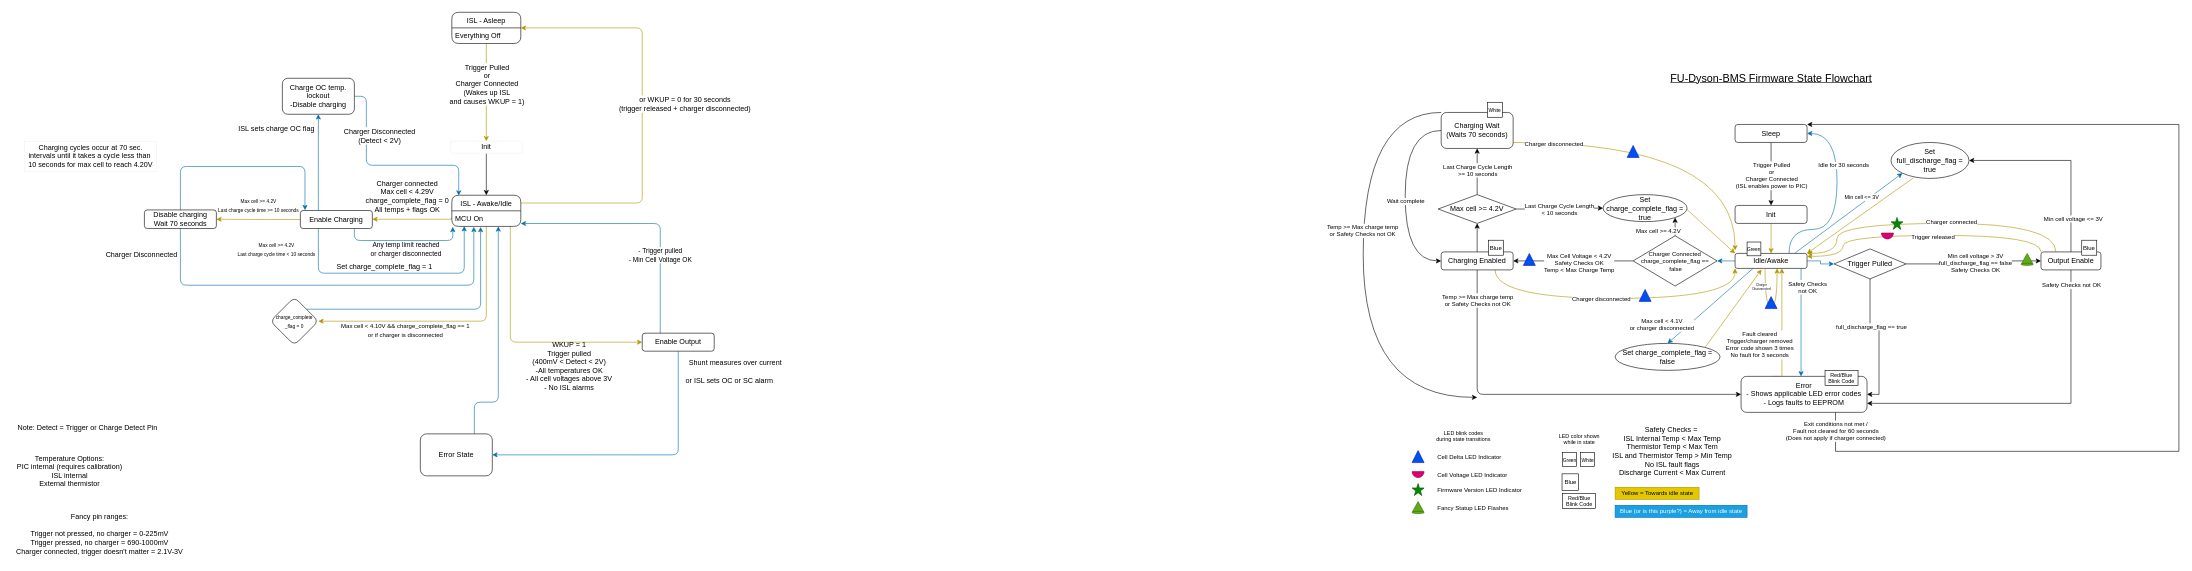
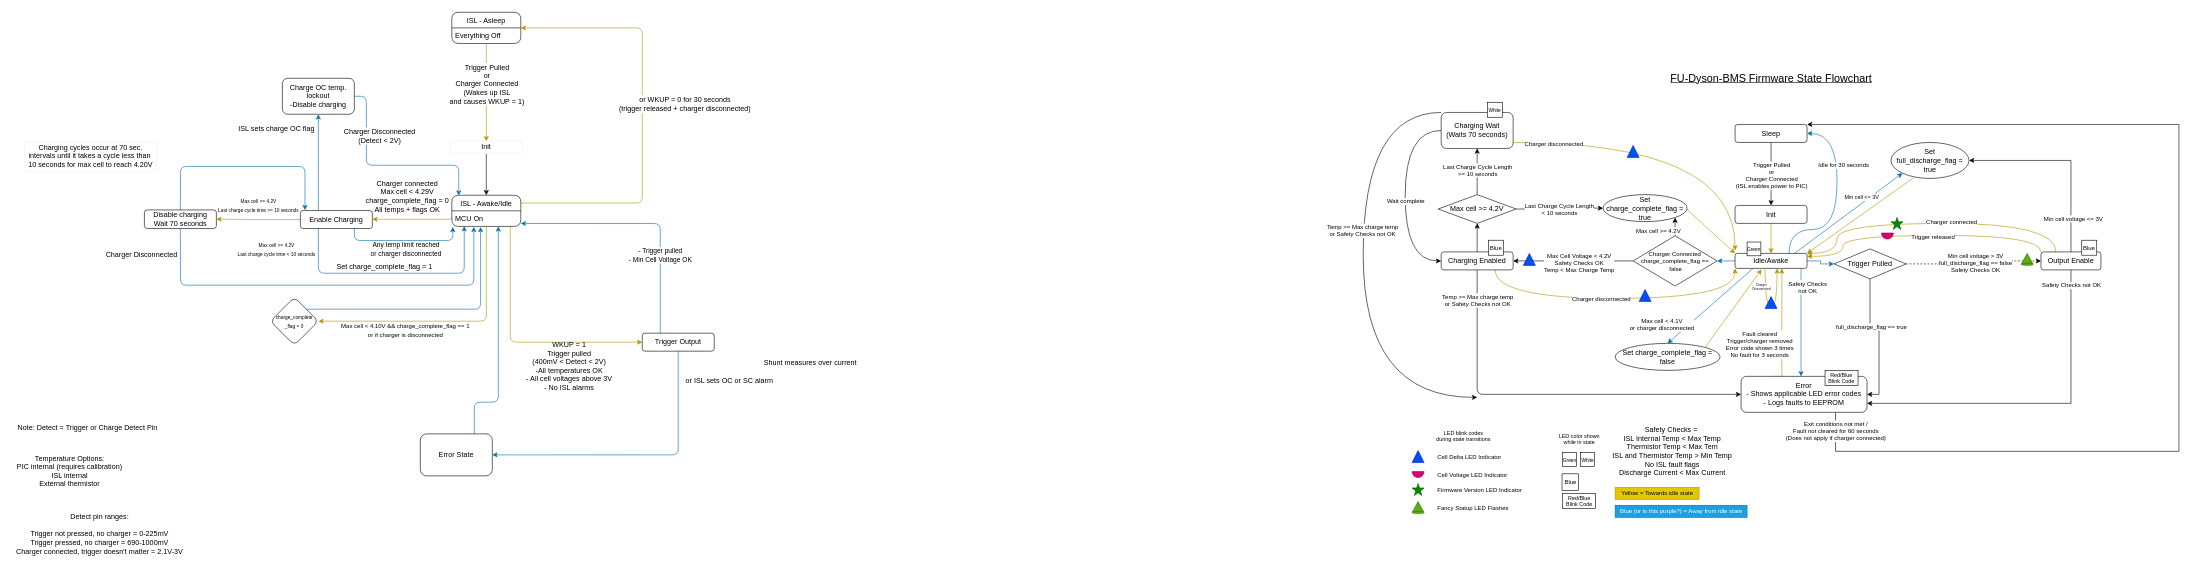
(1923, 264) -> (1923, 264)
(678, 342) -> (678, 342)
(735, 363) -> (810, 363)
(100, 534) -> (100, 534)
